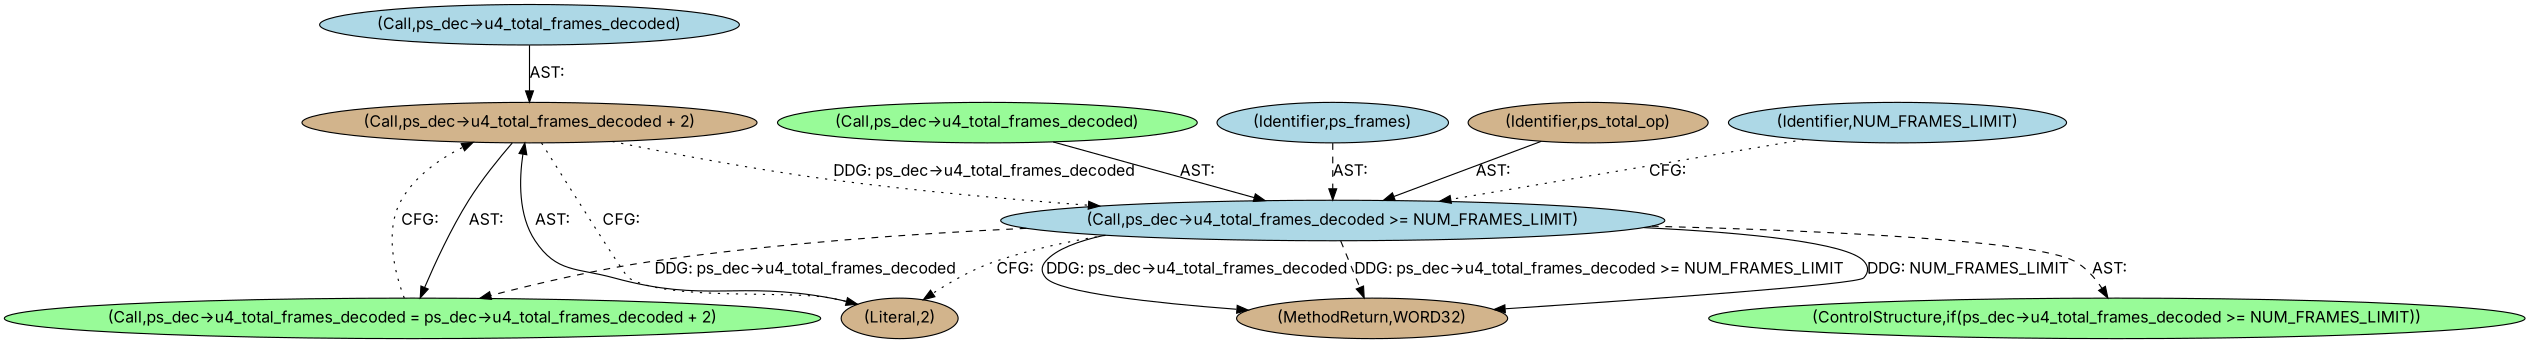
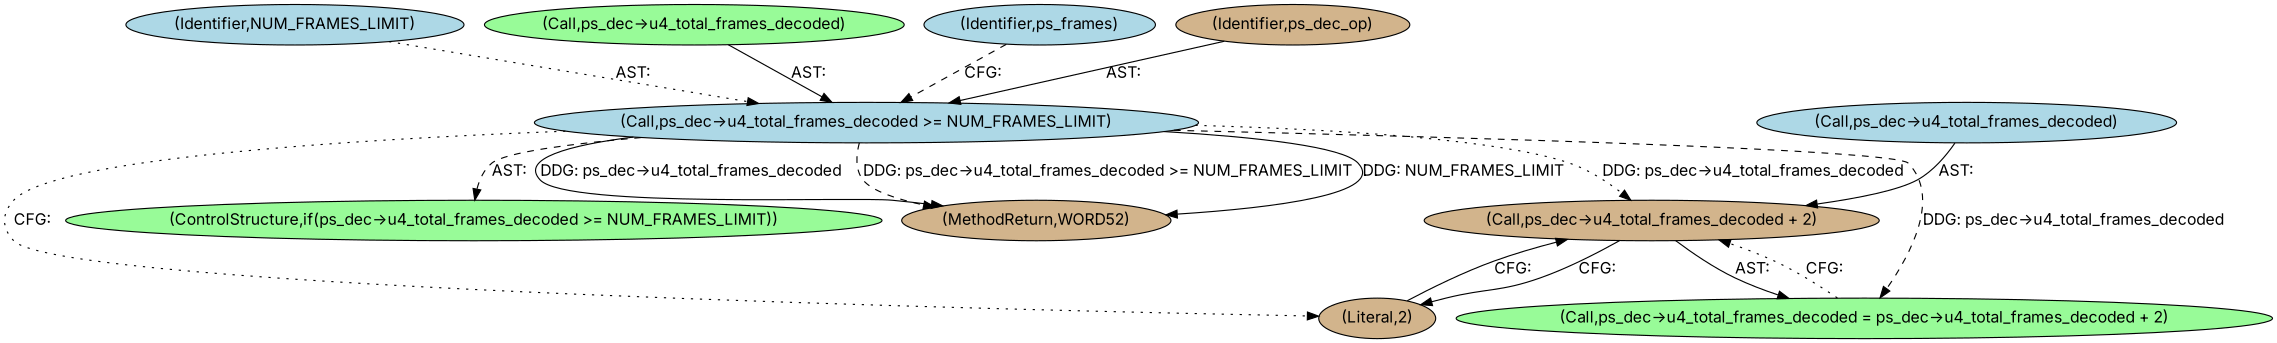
(1588, 123) -> (1293, 25)
(1352, 172) -> (985, 74)
(1670, 172) -> (635, 74)
(849, 182) -> (1490, 146)
(555, 220) -> (1515, 269)
(613, 255) -> (1529, 282)
(1372, 318) -> (1036, 220)
